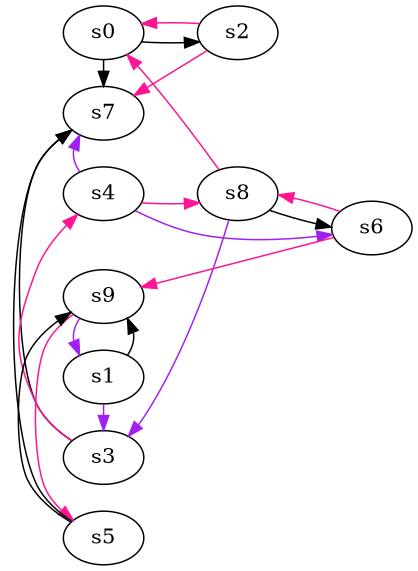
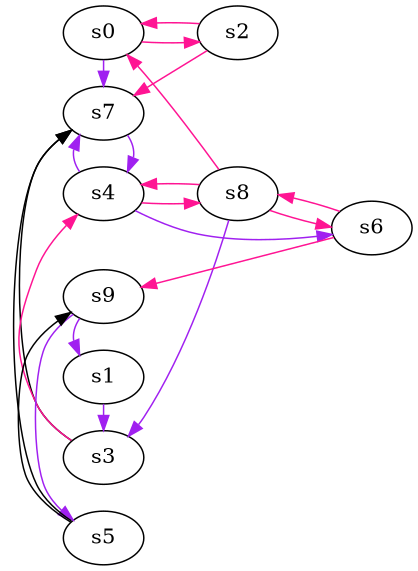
(163, 43) -> (163, 43)
(104, 65) -> (104, 65)
none -> (133, 146)
none -> (178, 184)
(293, 218) -> (293, 218)
(133, 344) -> none
(36, 421) -> (36, 421)
